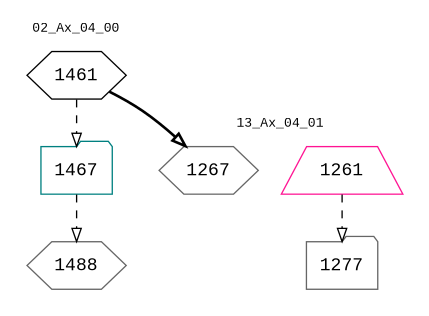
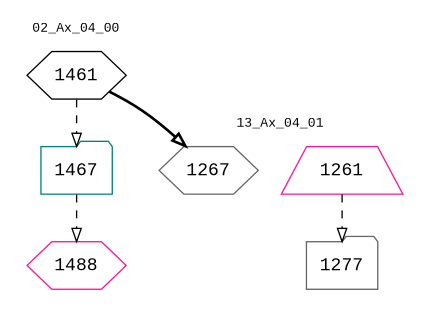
(77, 265) -> (77, 265)
